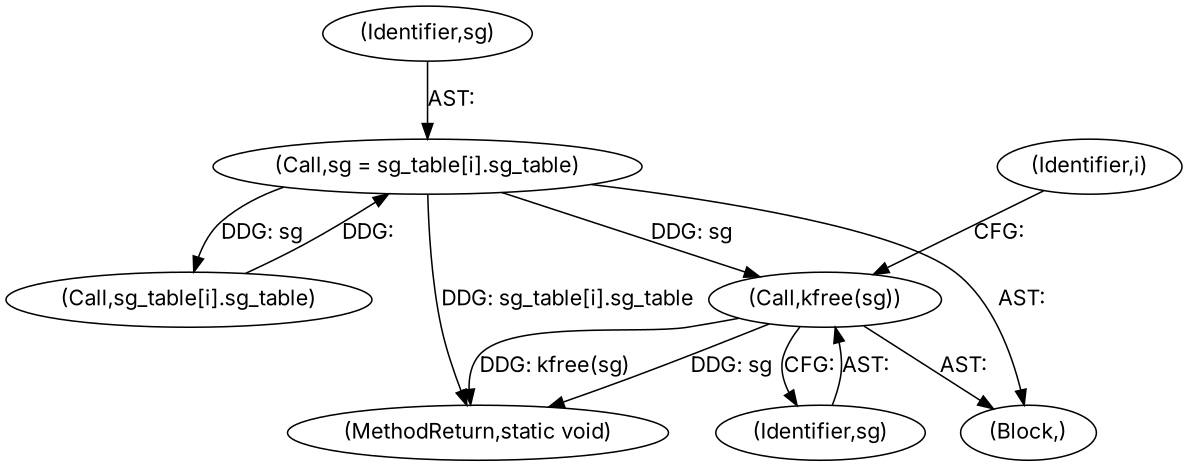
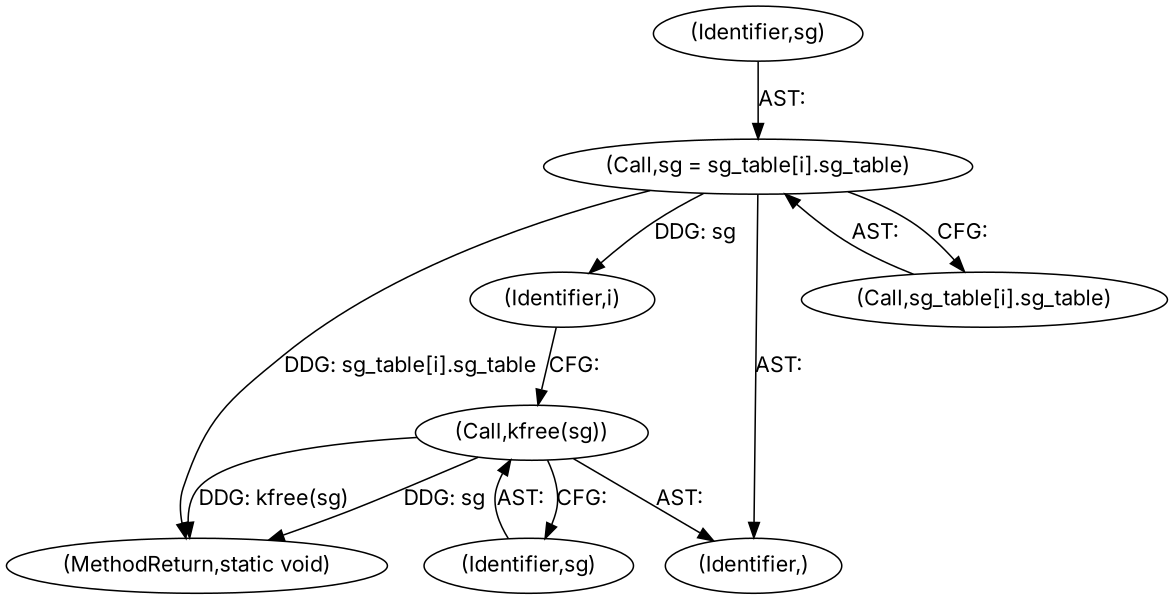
(623, 232) -> (650, 225)
(262, 233) -> (965, 233)
(371, 233) -> (878, 233)
(1029, 433) -> (754, 566)
